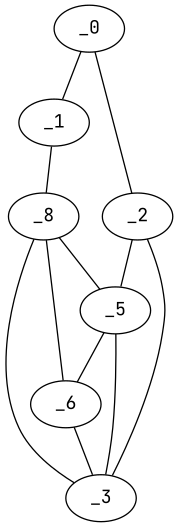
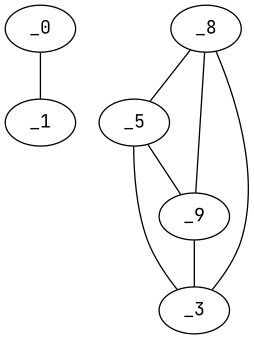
(49, 170) -> none
(138, 216) -> none
(66, 404) -> (194, 216)
